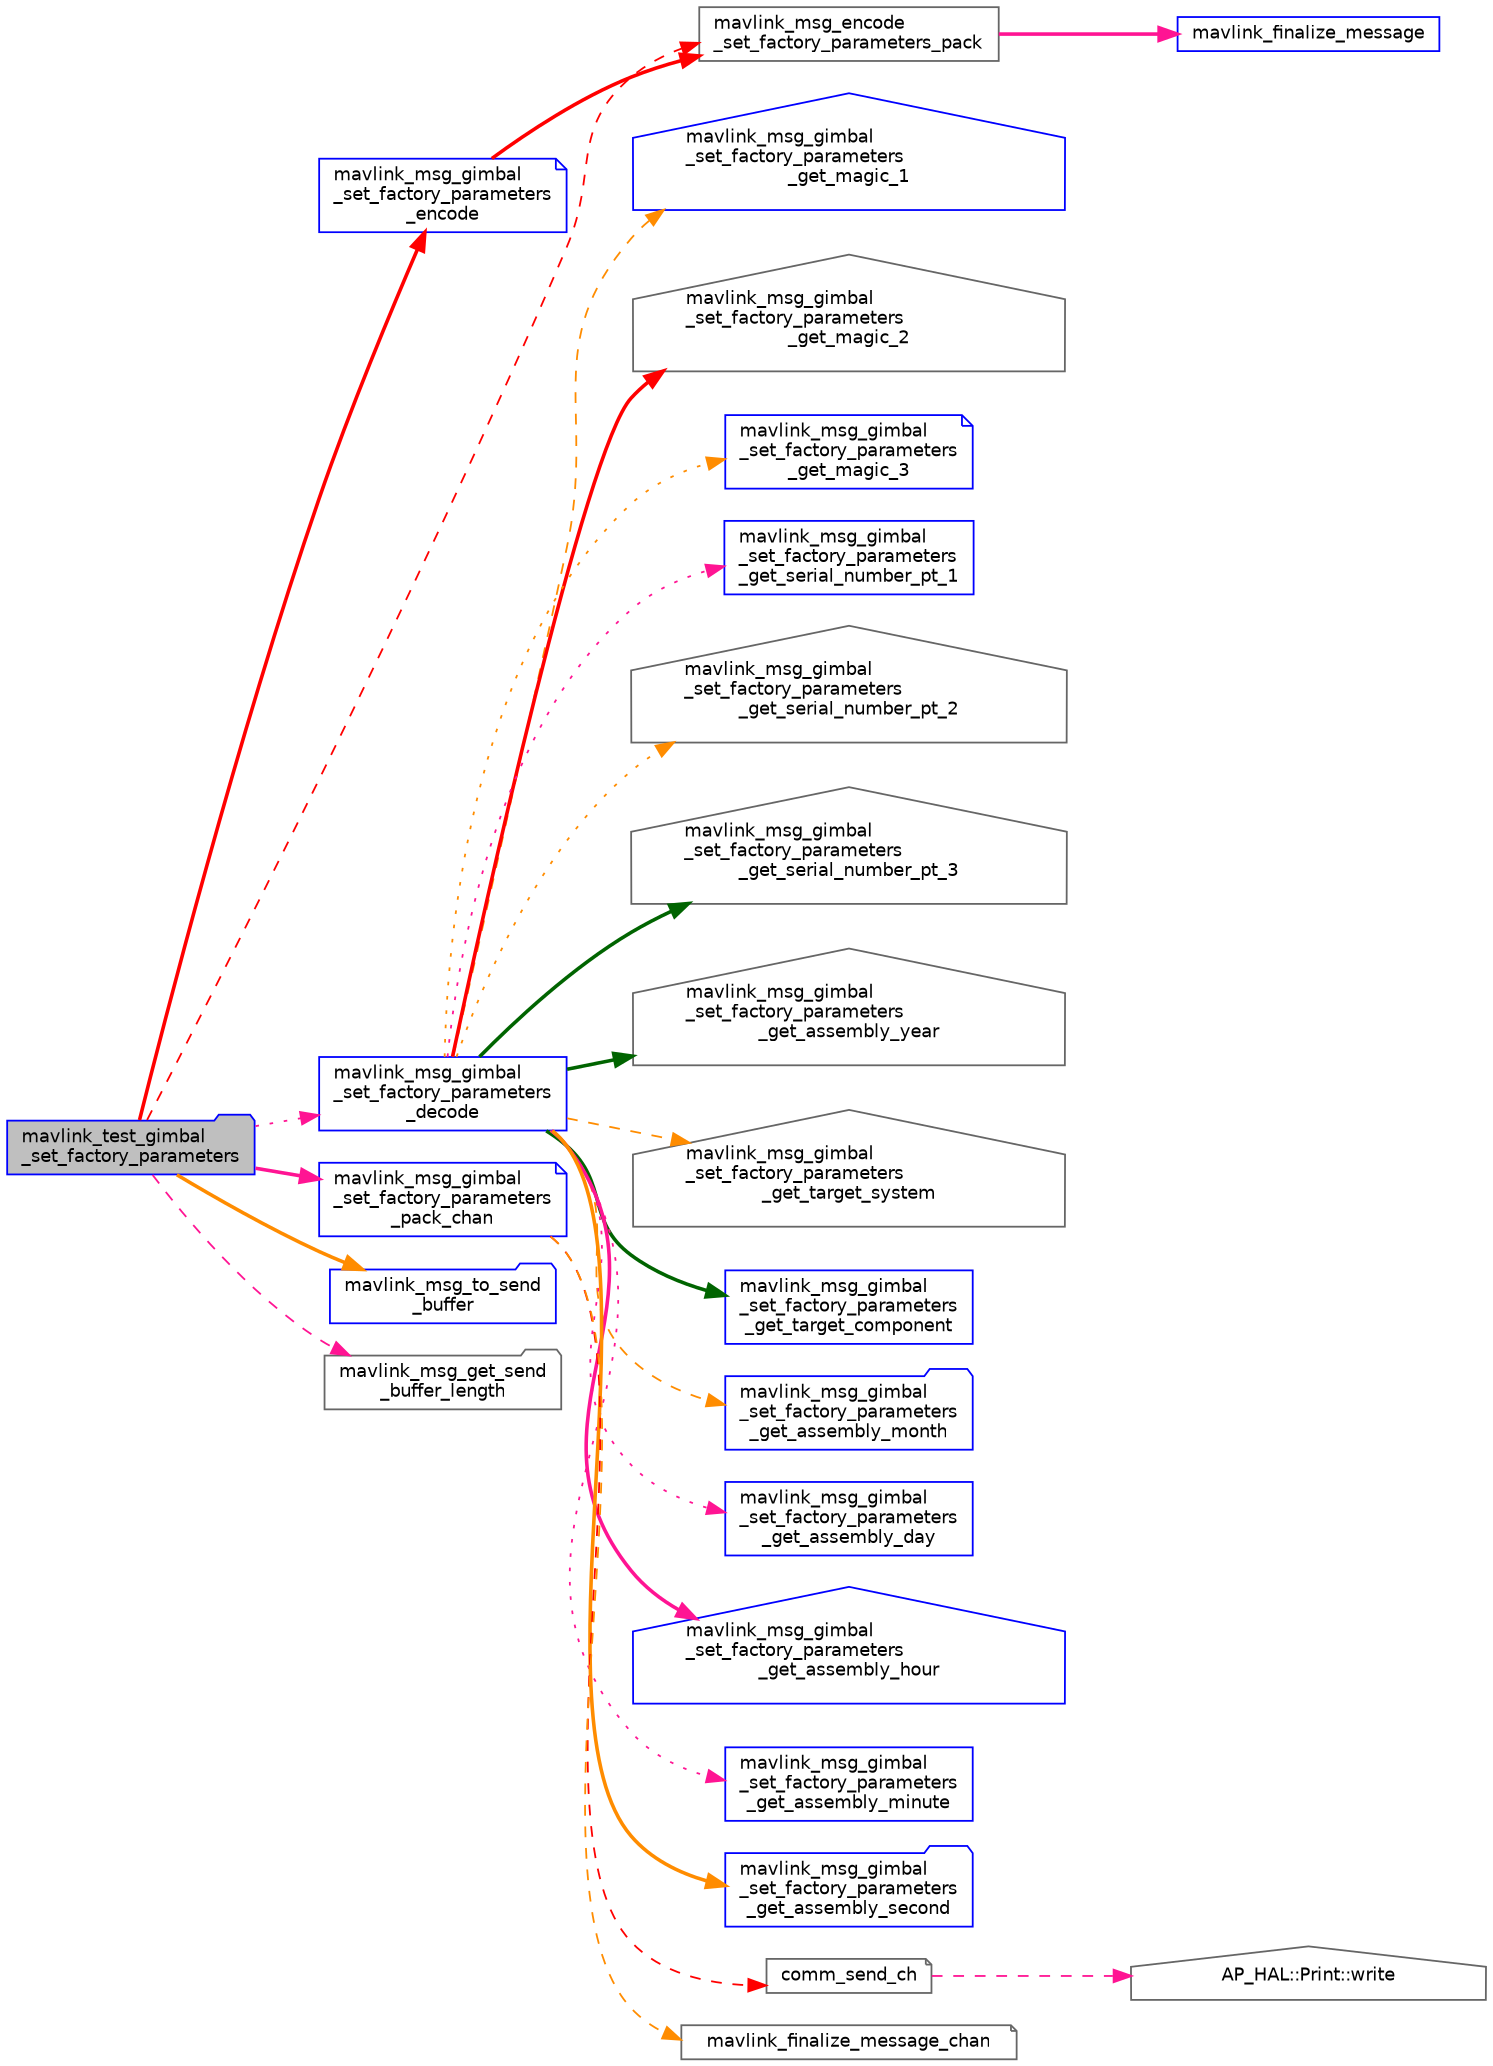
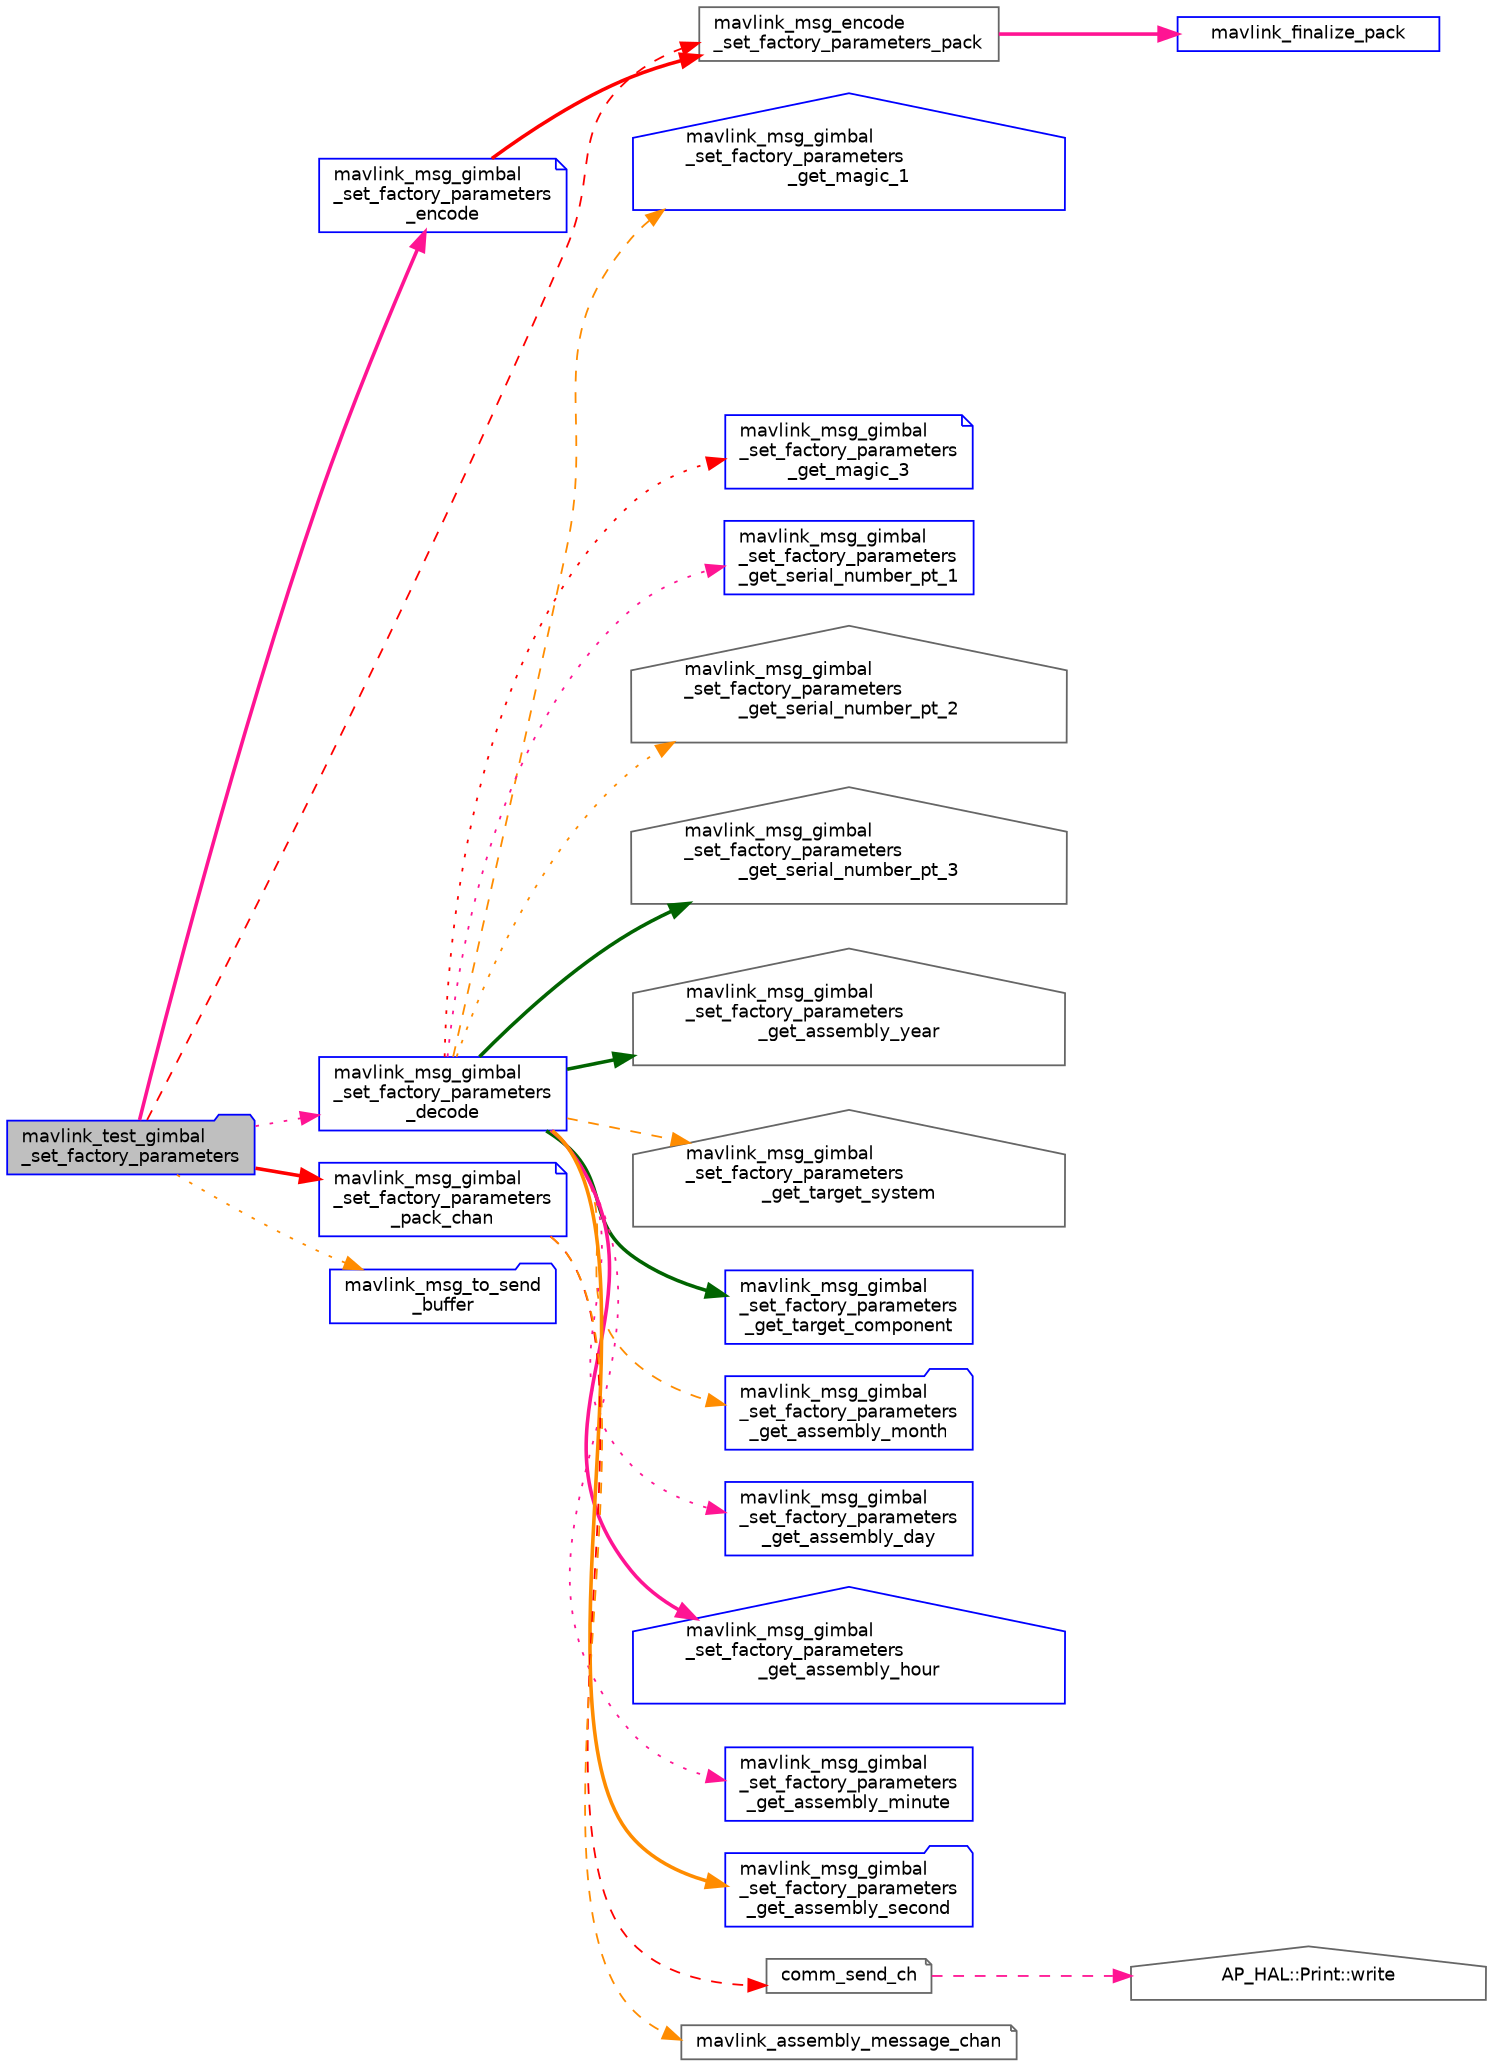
(1308, 34) -> (1308, 34)
(849, 319) -> none
(261, 679) -> (261, 679)
(500, 720) -> (500, 720)
(278, 1172) -> (278, 1172)
(260, 1222) -> (260, 1222)
(443, 1382) -> none
(849, 2042) -> (849, 2042)
